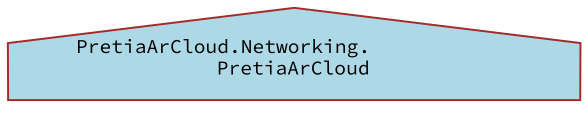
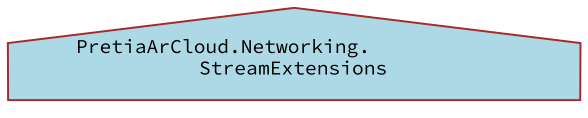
(294, 59) -> (294, 59)
